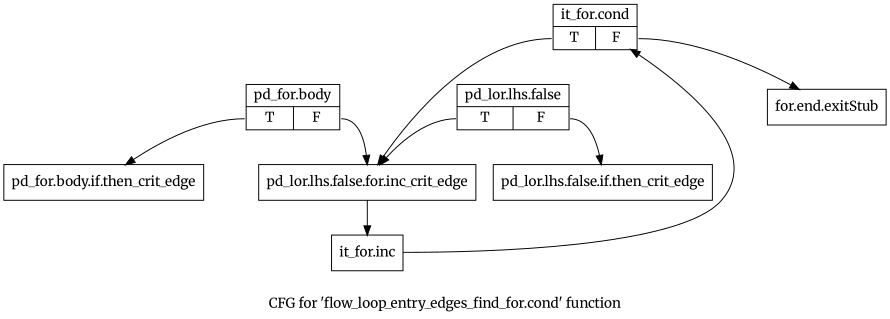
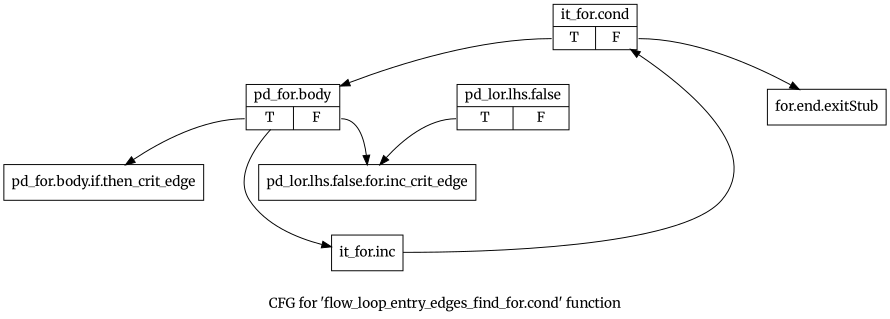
(455, 78) -> (449, 52)
(603, 182) -> none
(367, 213) -> (252, 203)
